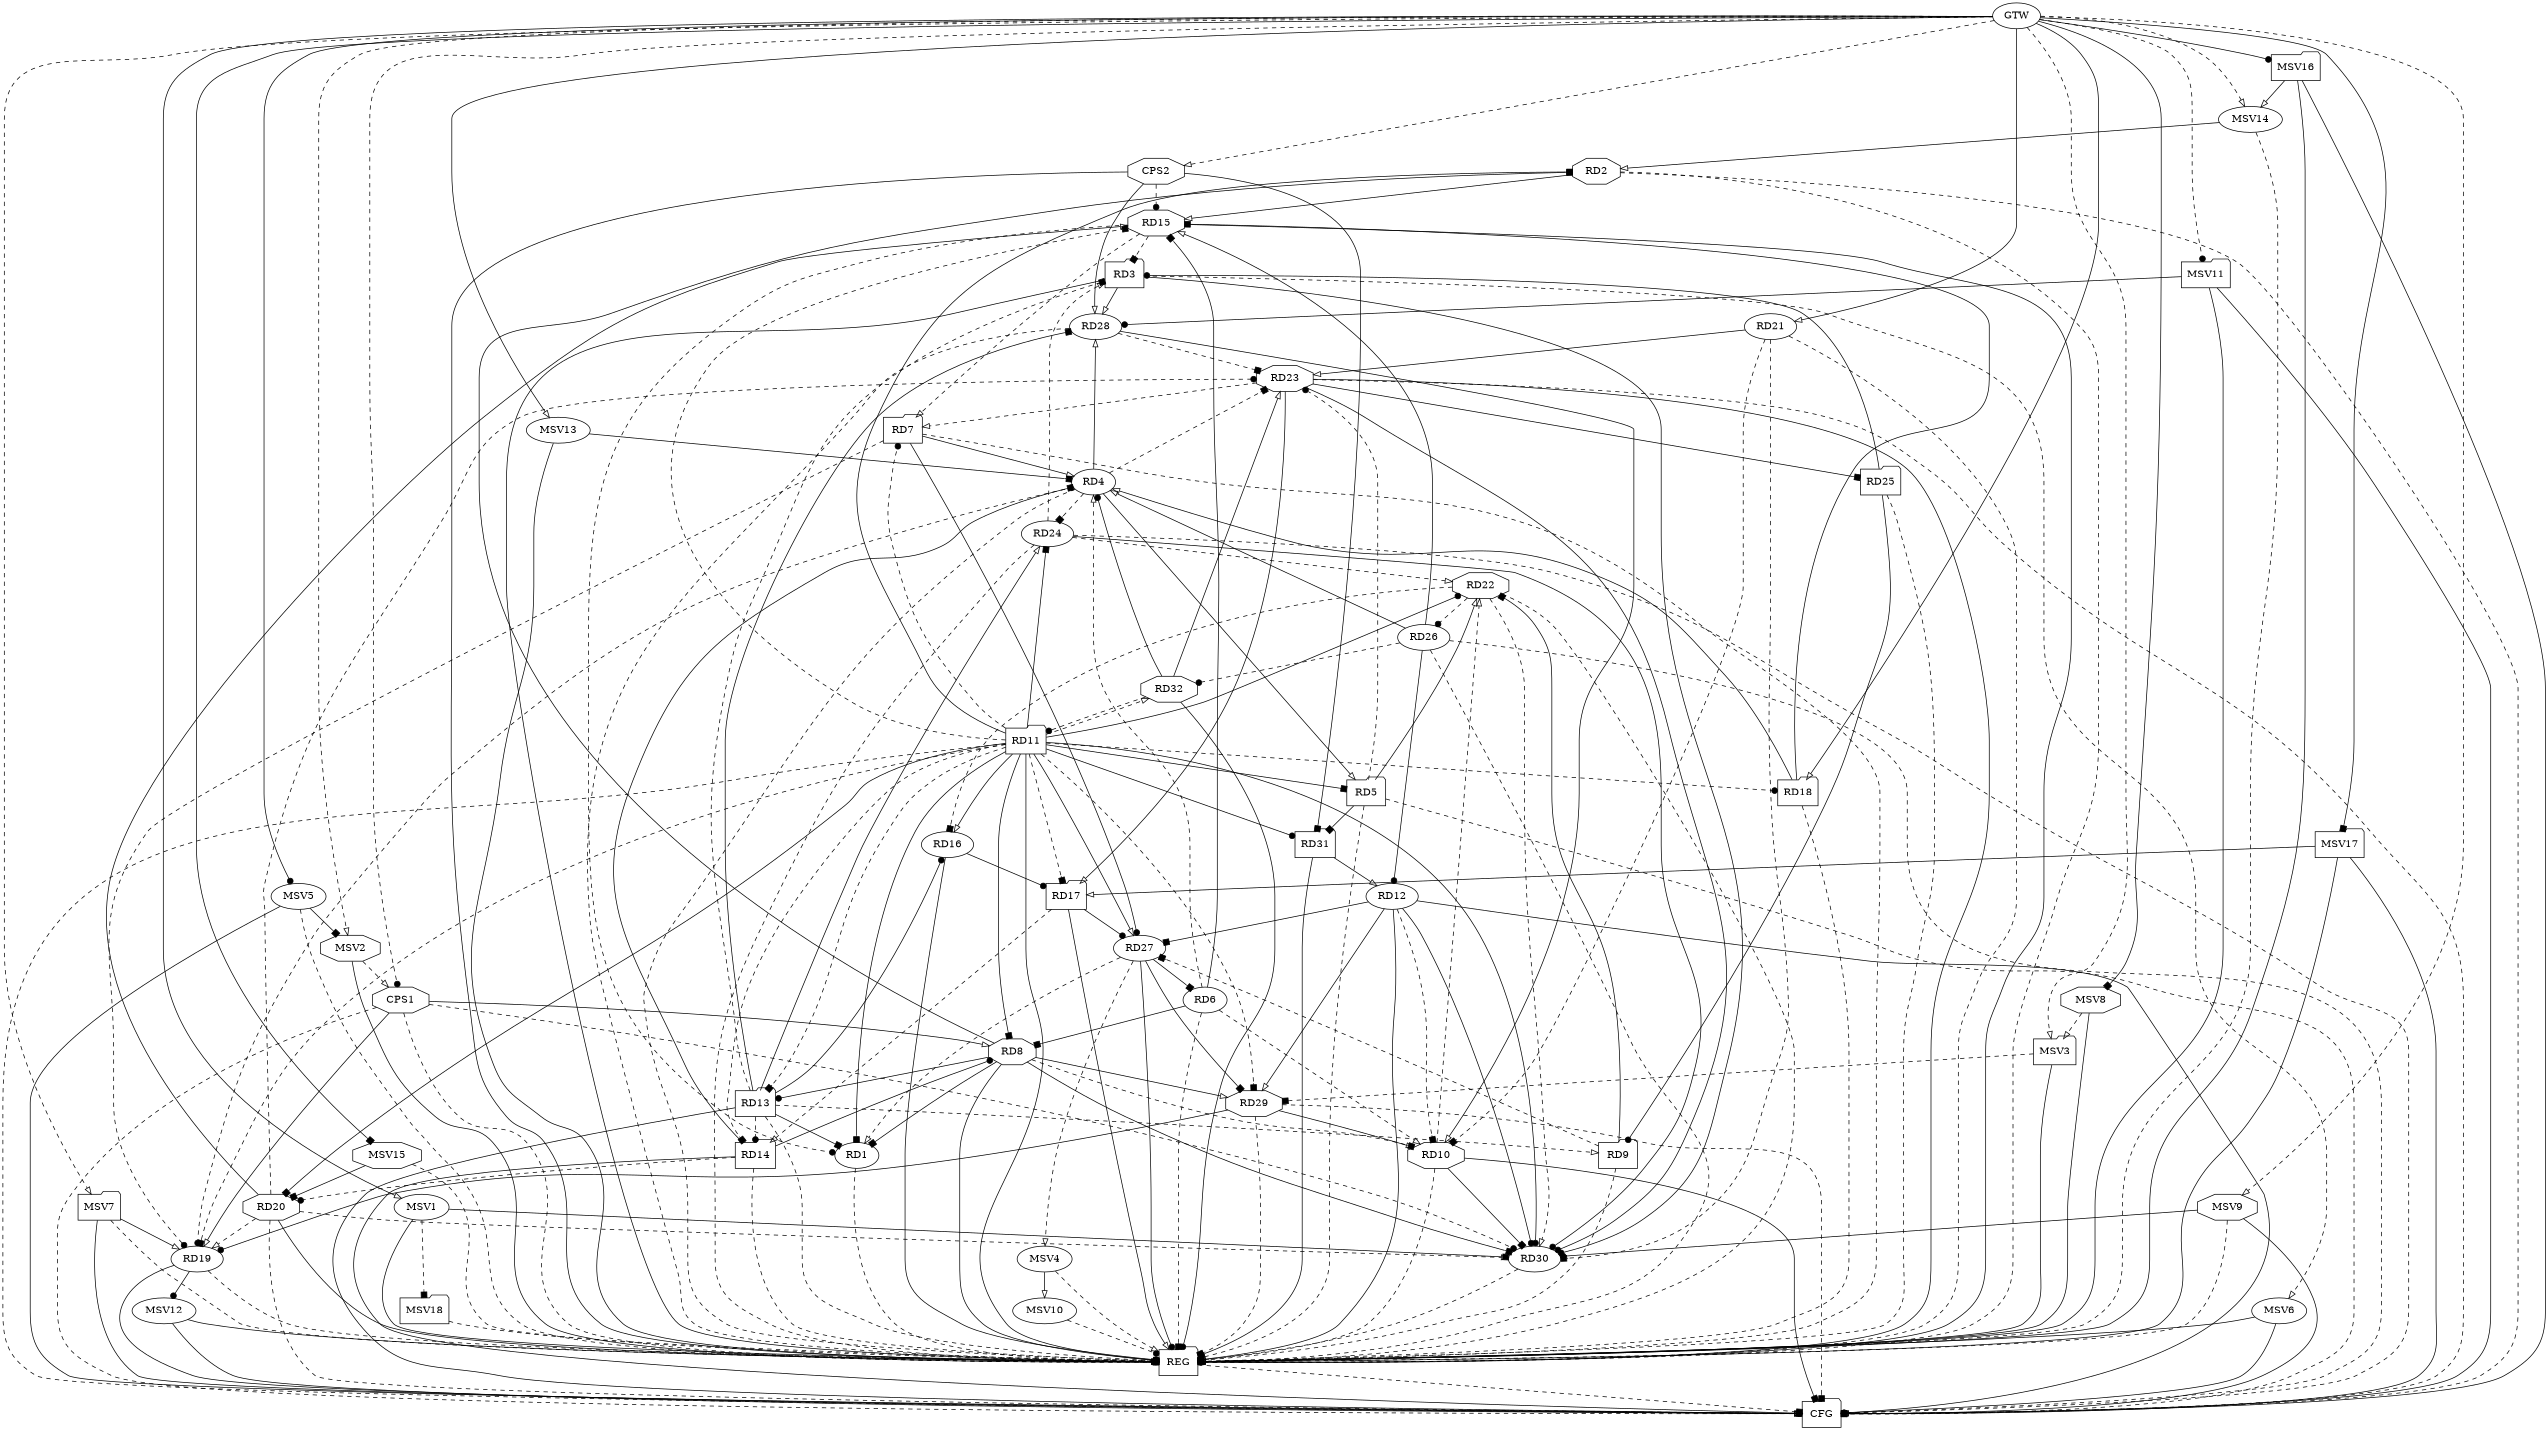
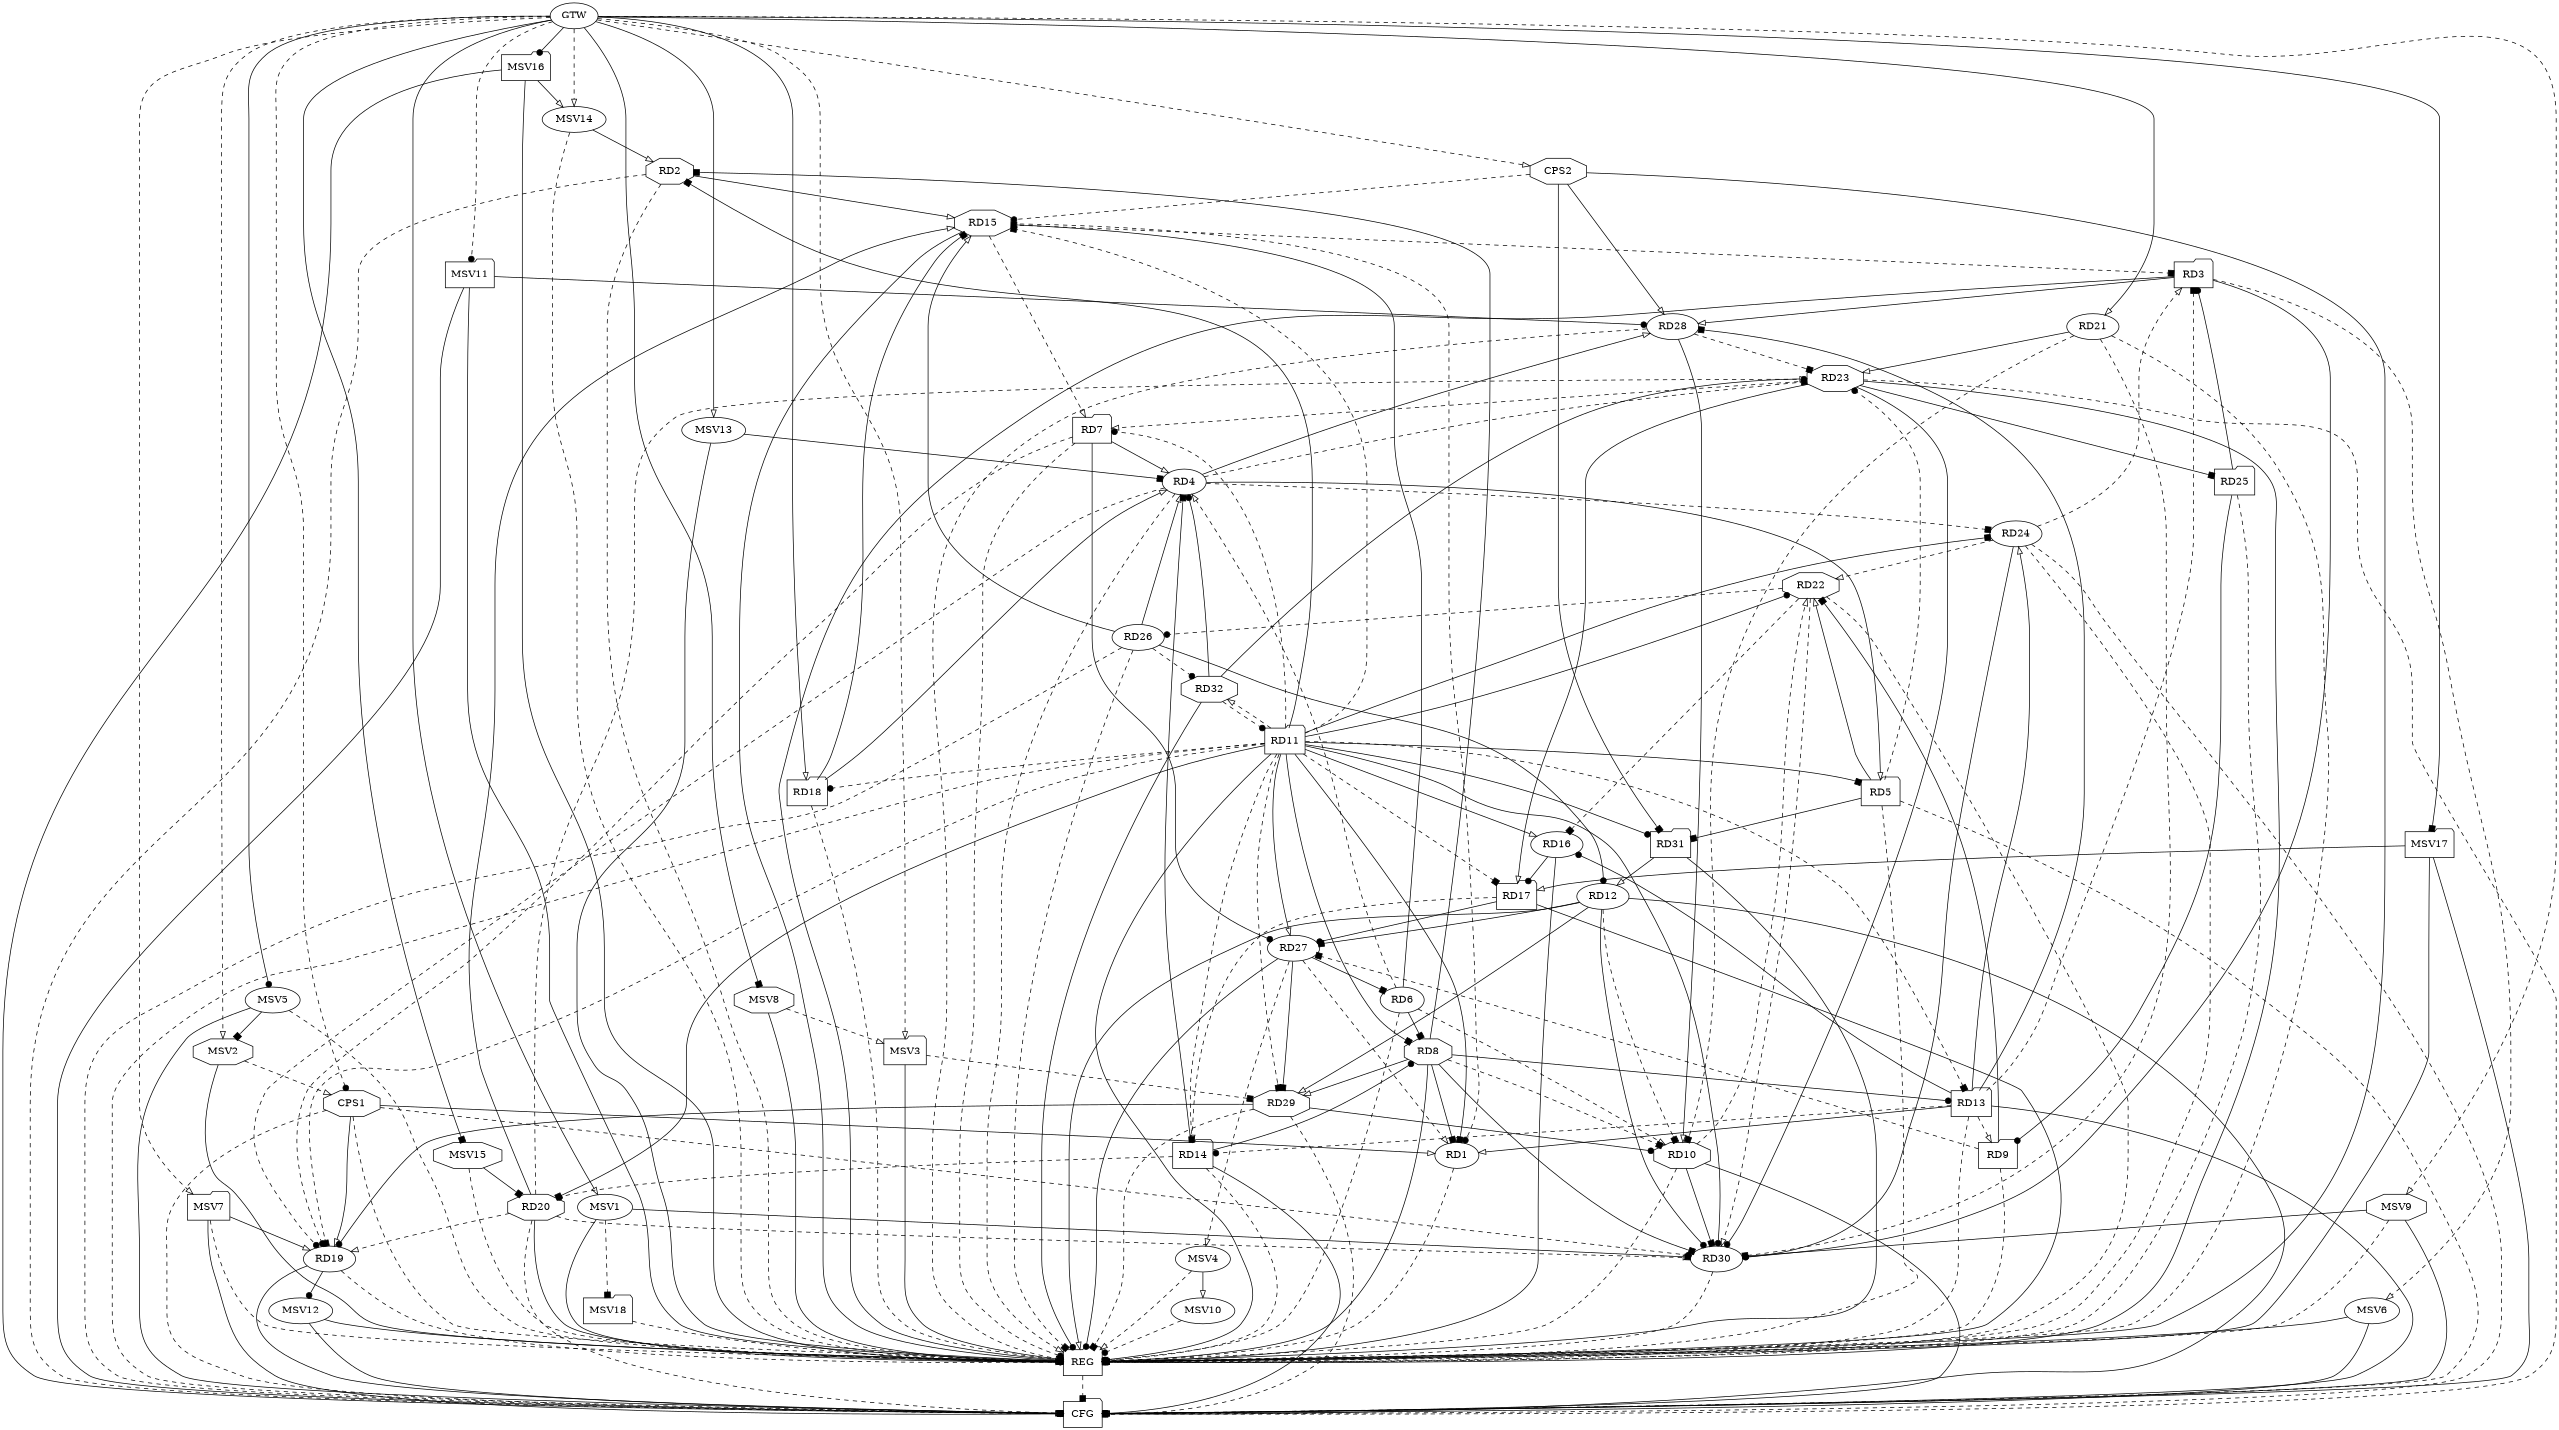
(706, 1015) -> (982, 1132)
(1343, 1127) -> (1479, 1129)
(803, 1128) -> (1730, 1128)
(2406, 1380) -> (2466, 1382)
